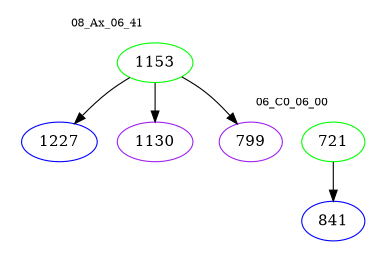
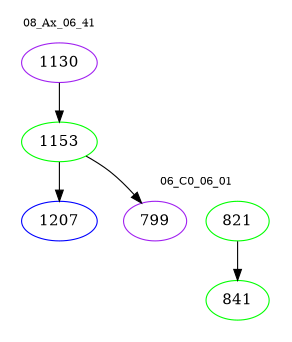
(155, 97) -> (59, 97)
(292, 103) -> (196, 182)
(59, 142) -> (59, 221)
(333, 142) -> (238, 221)
(333, 221) -> (238, 300)
